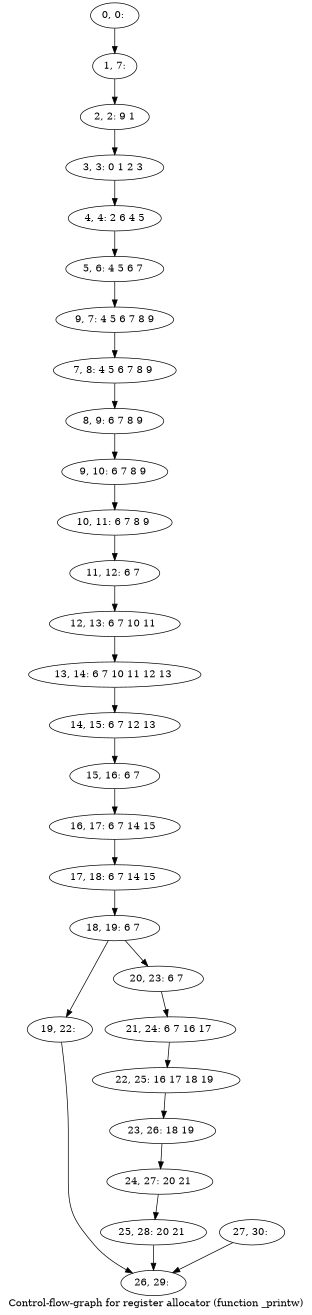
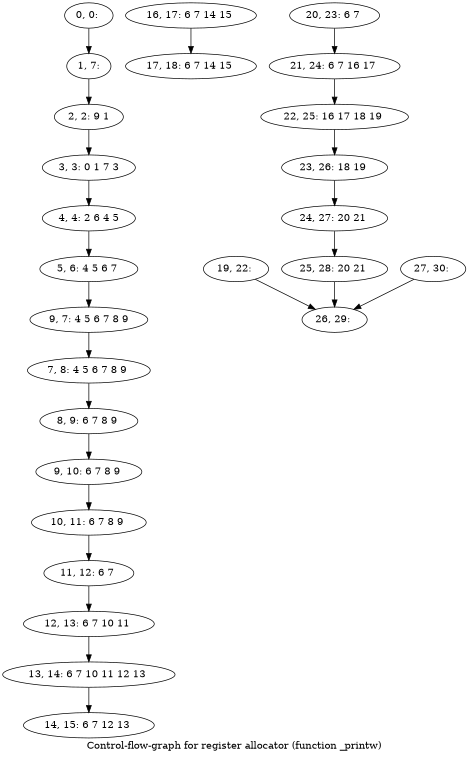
(115, 168) -> (89, 168)
(115, 776) -> none
(115, 928) -> none
